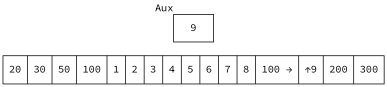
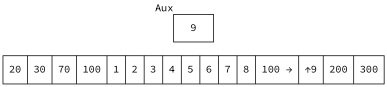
(64, 69) -> (64, 69)
